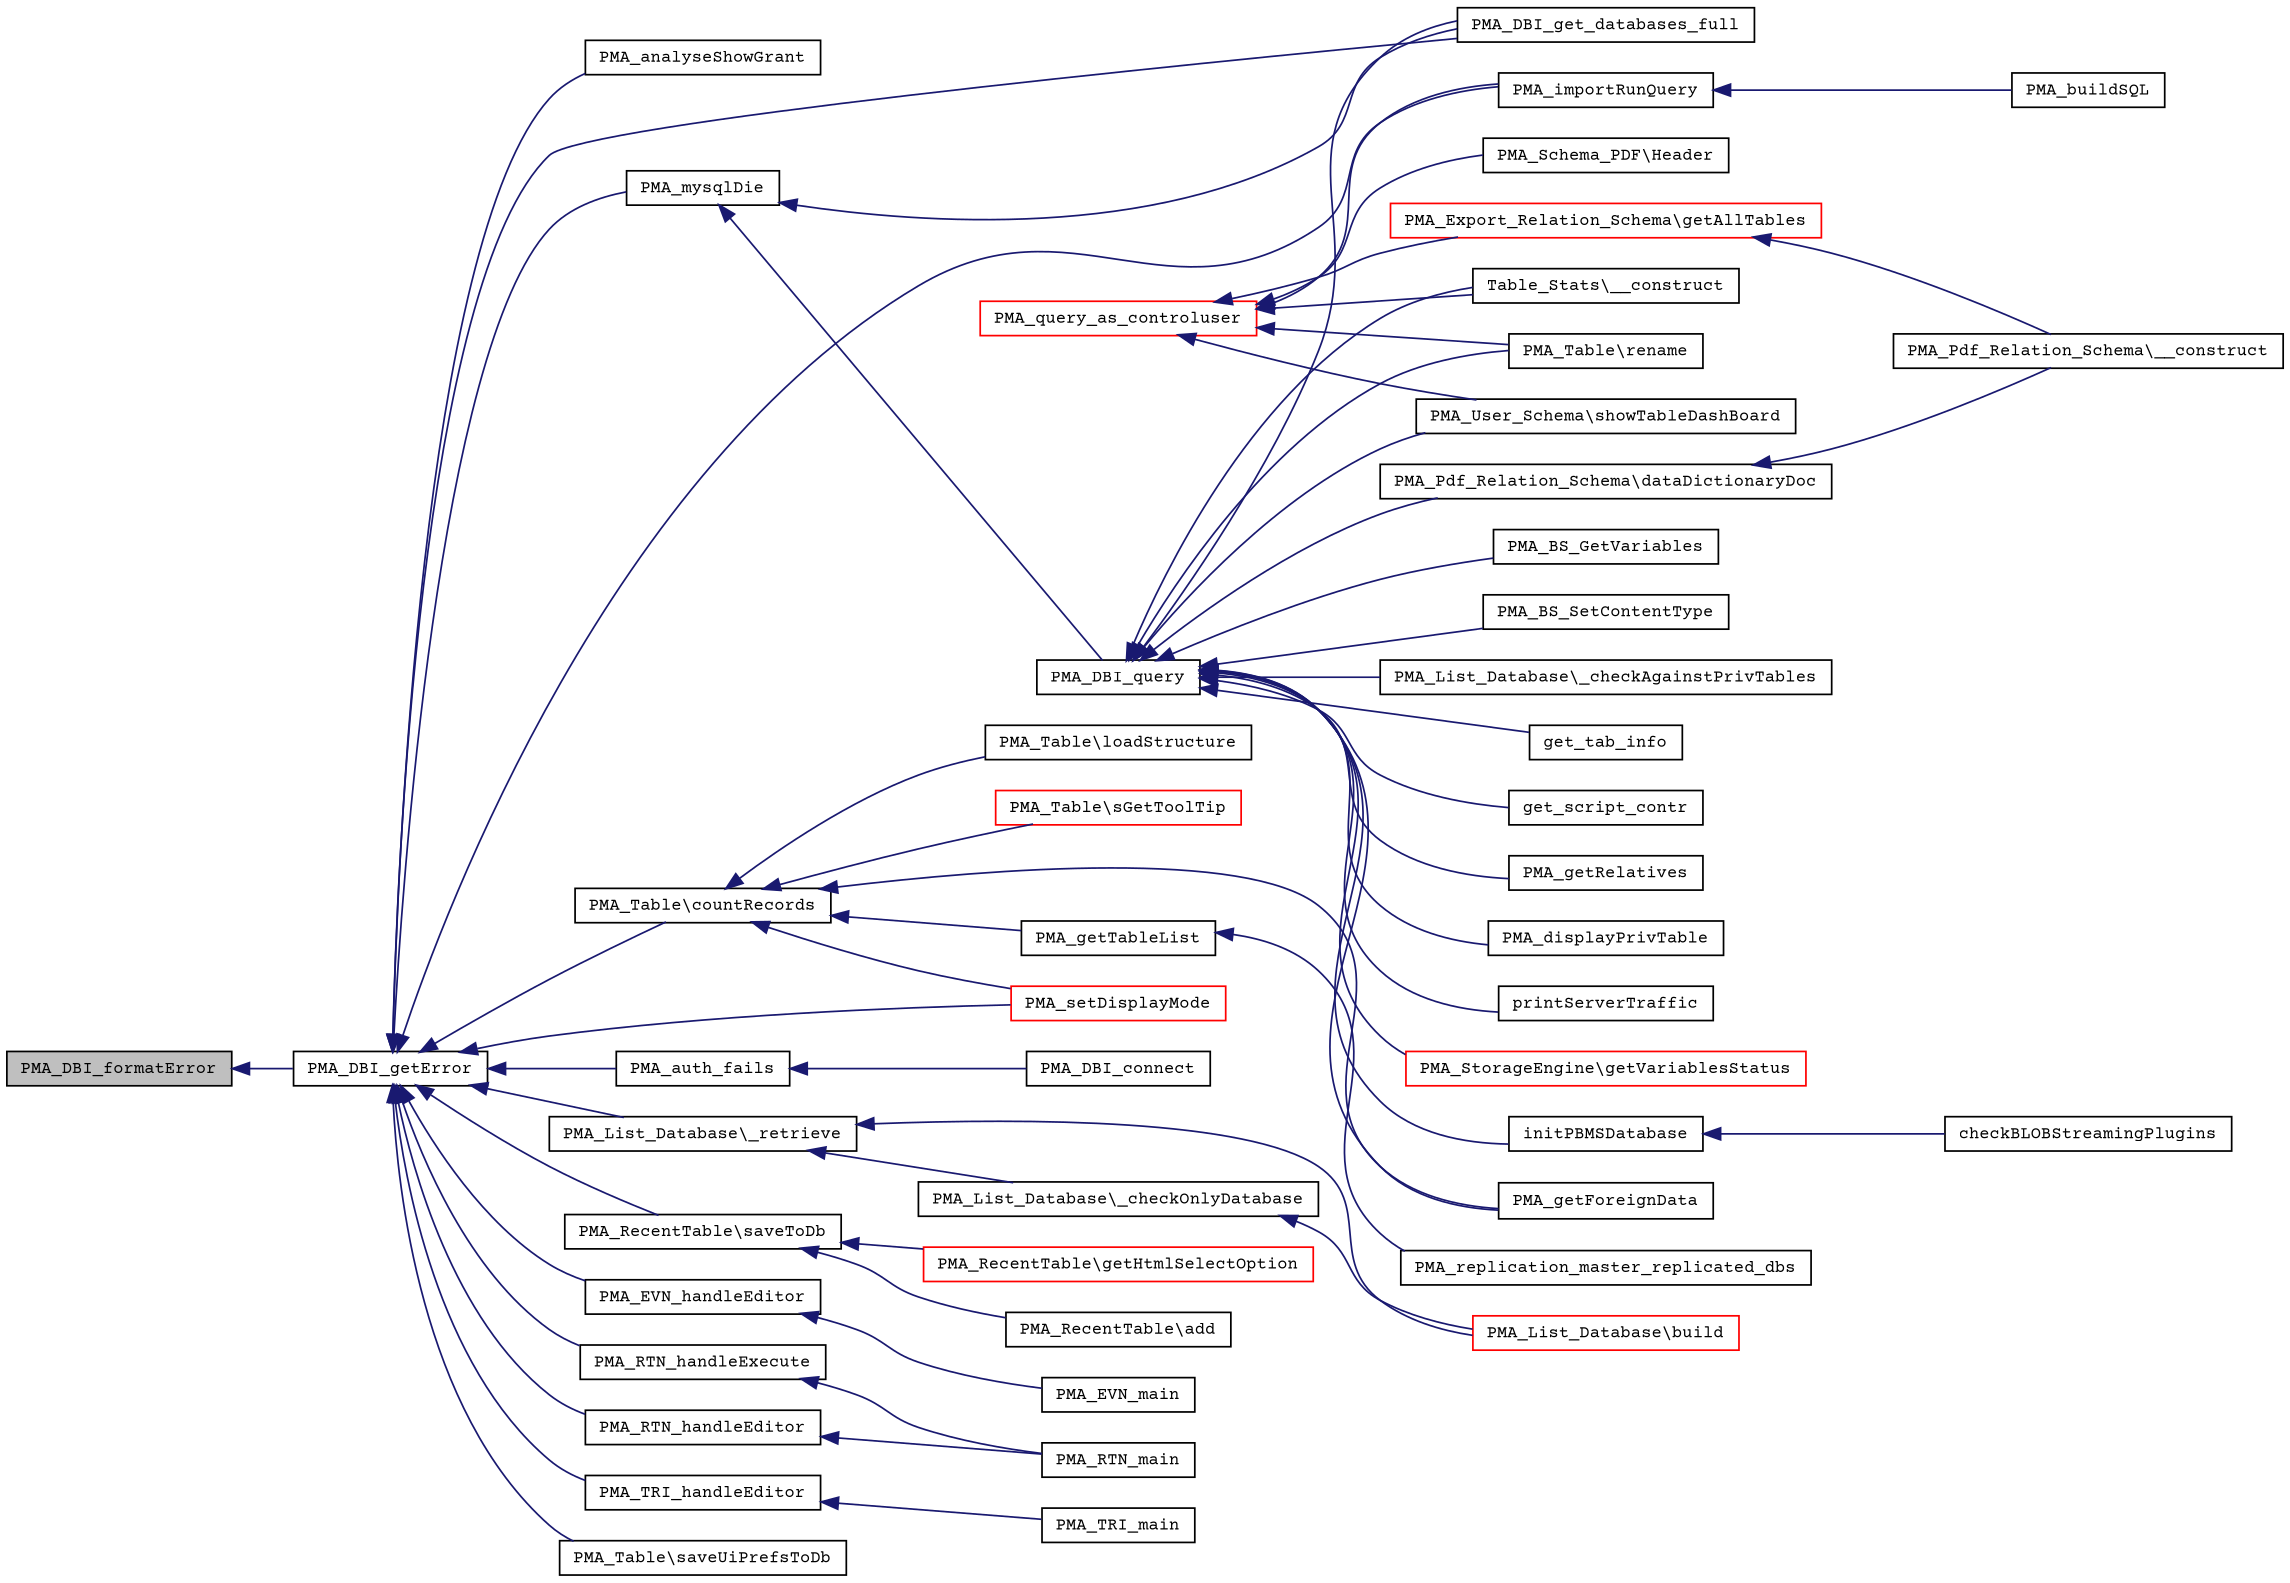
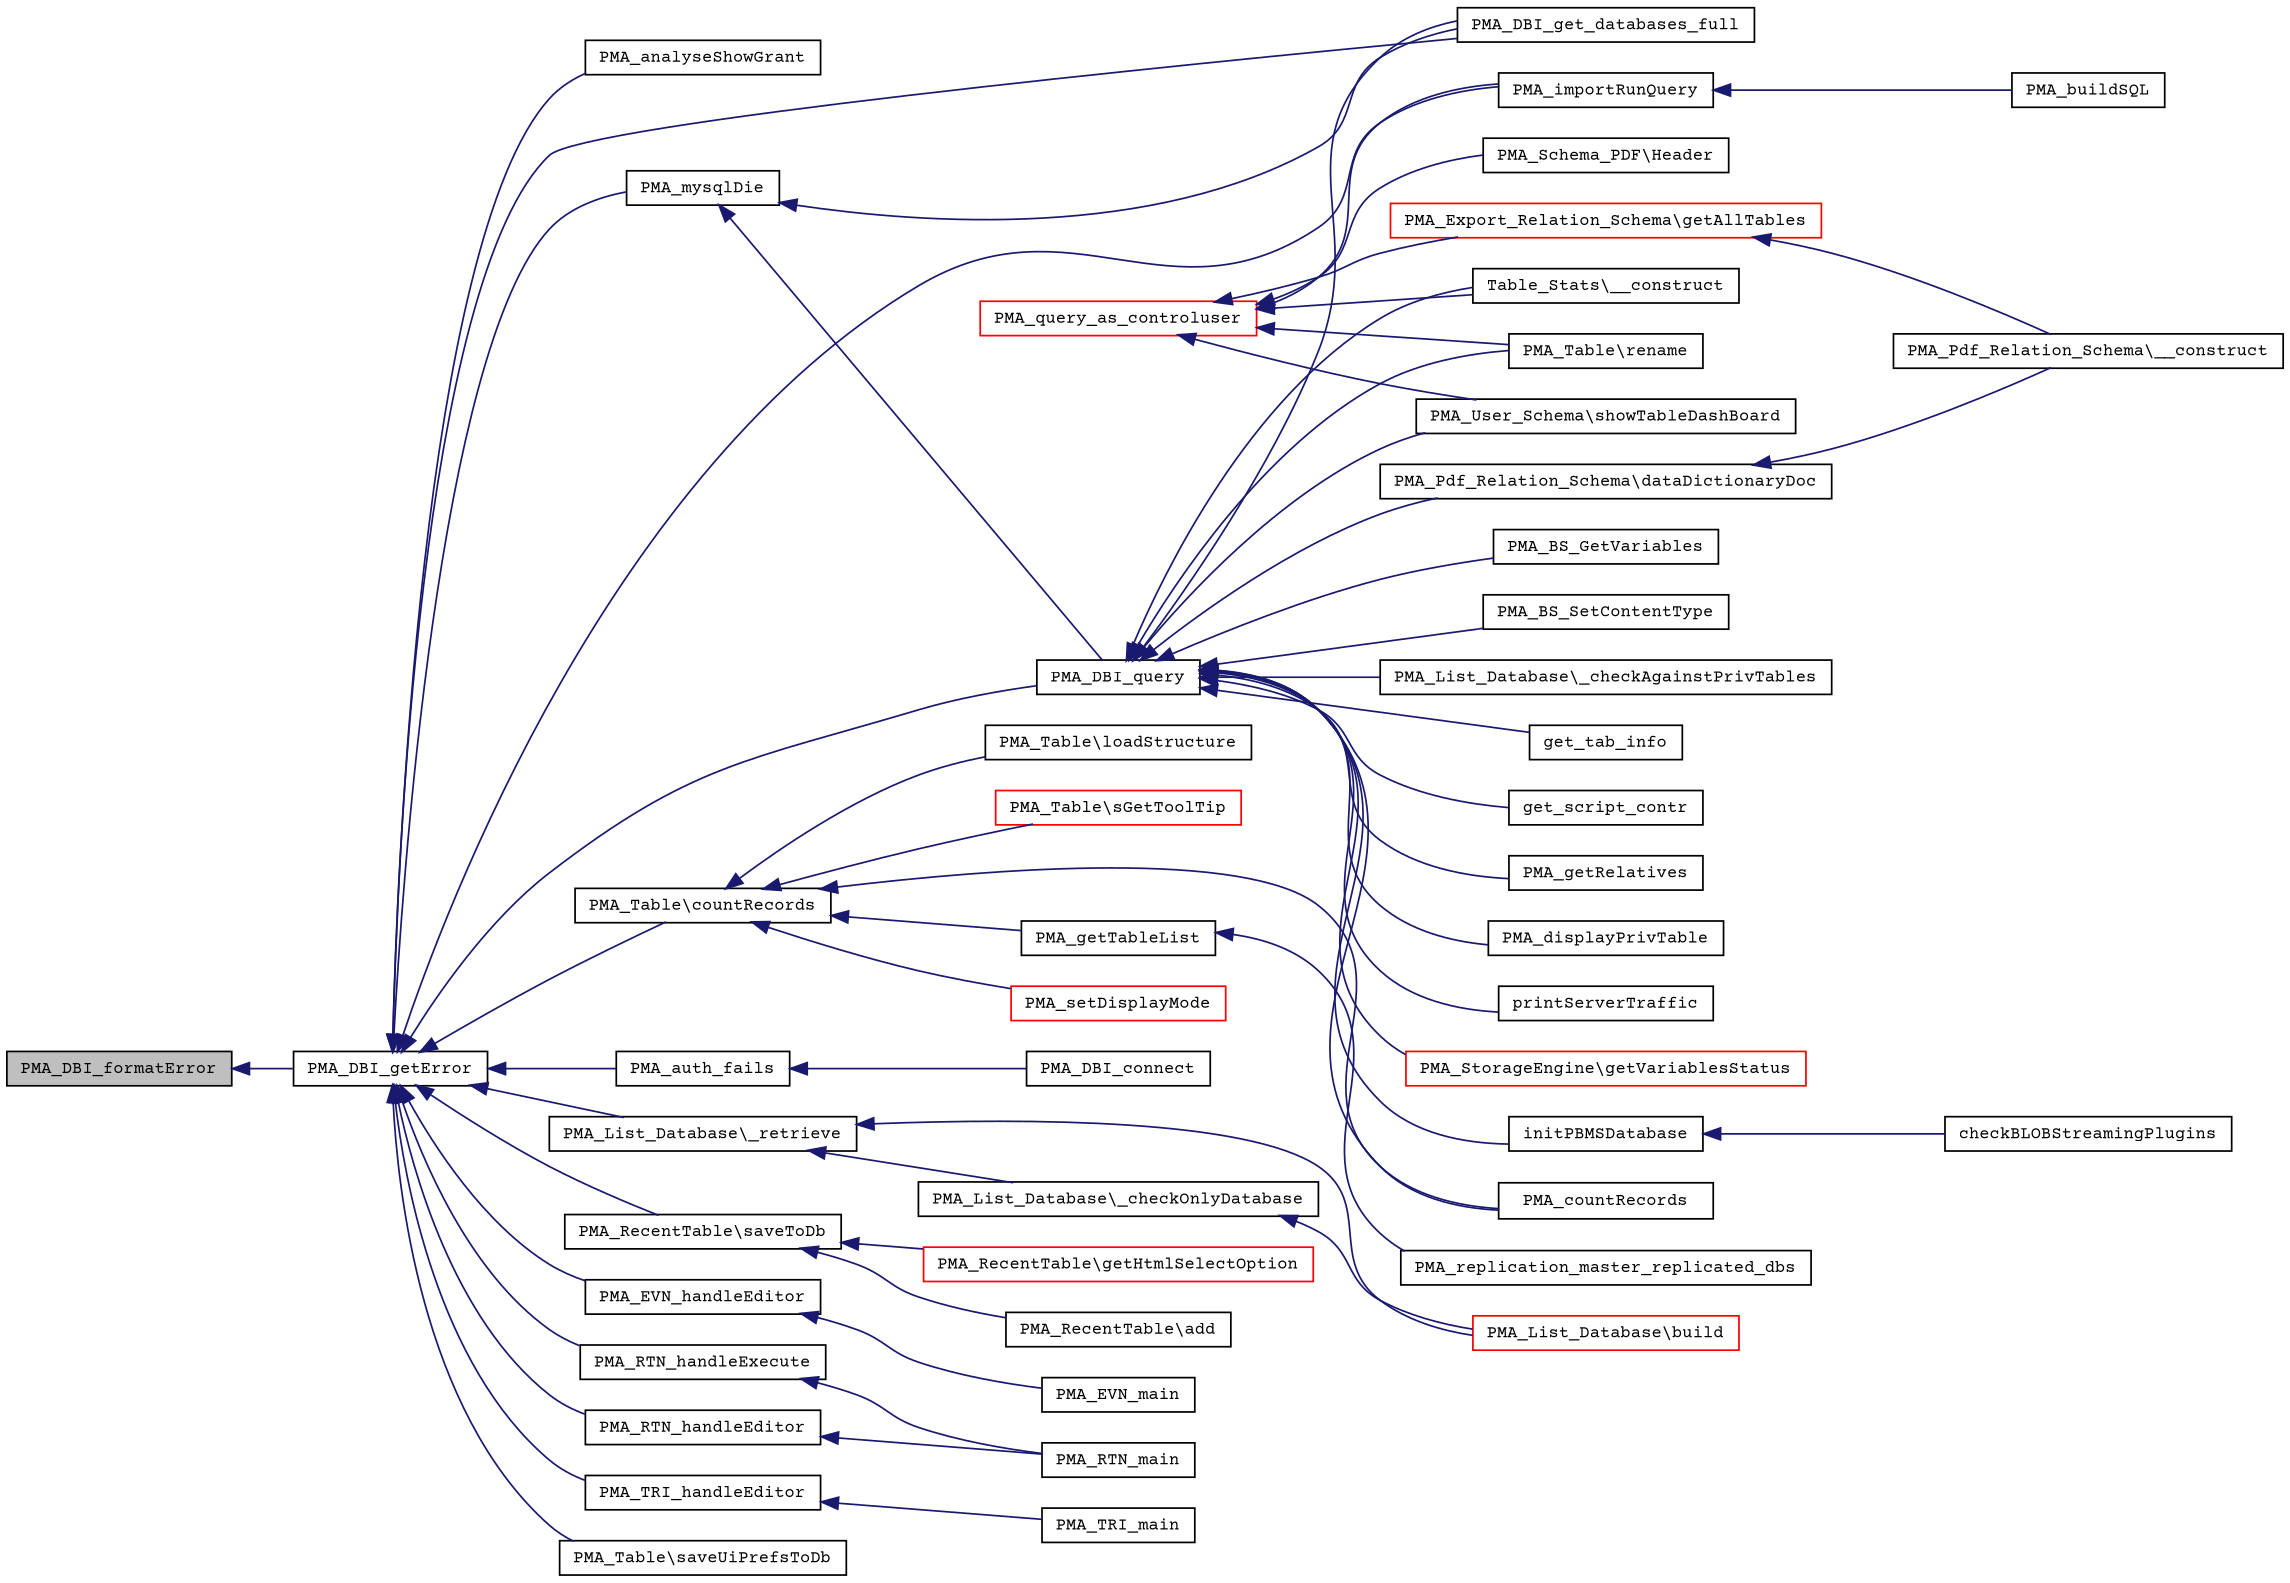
(743, 1017) -> (680, 789)
(1606, 1201) -> (1606, 1201)
